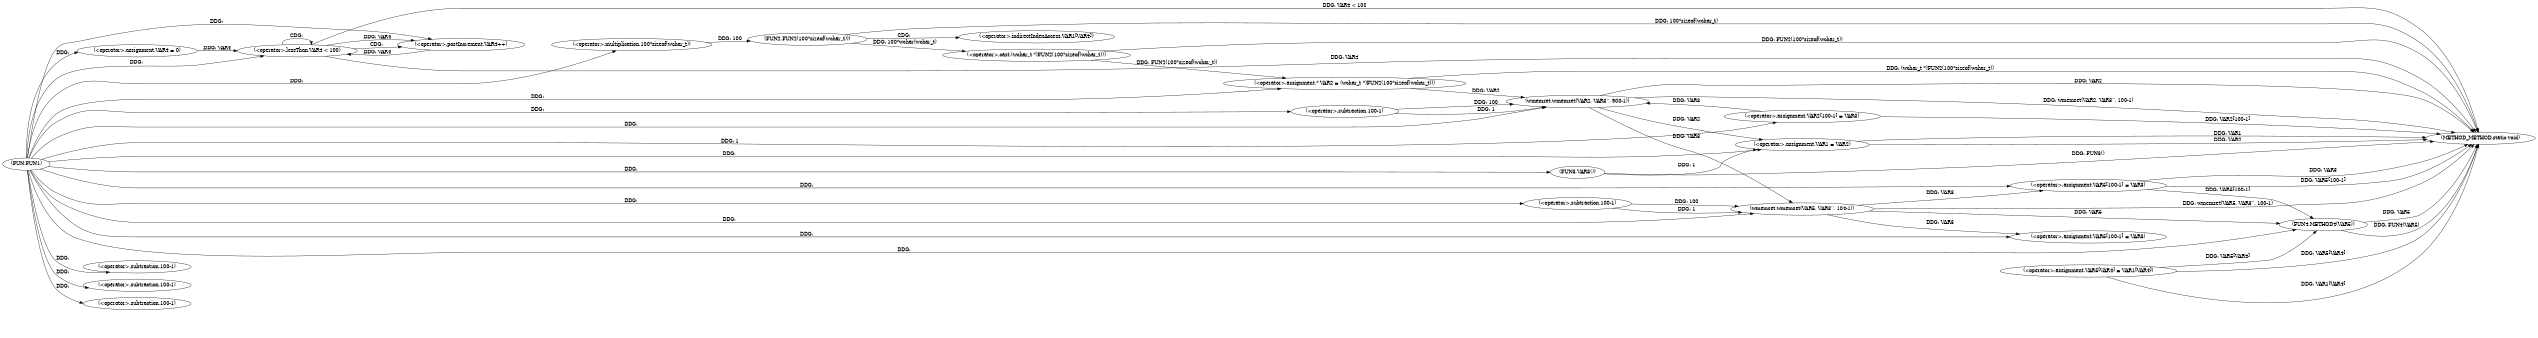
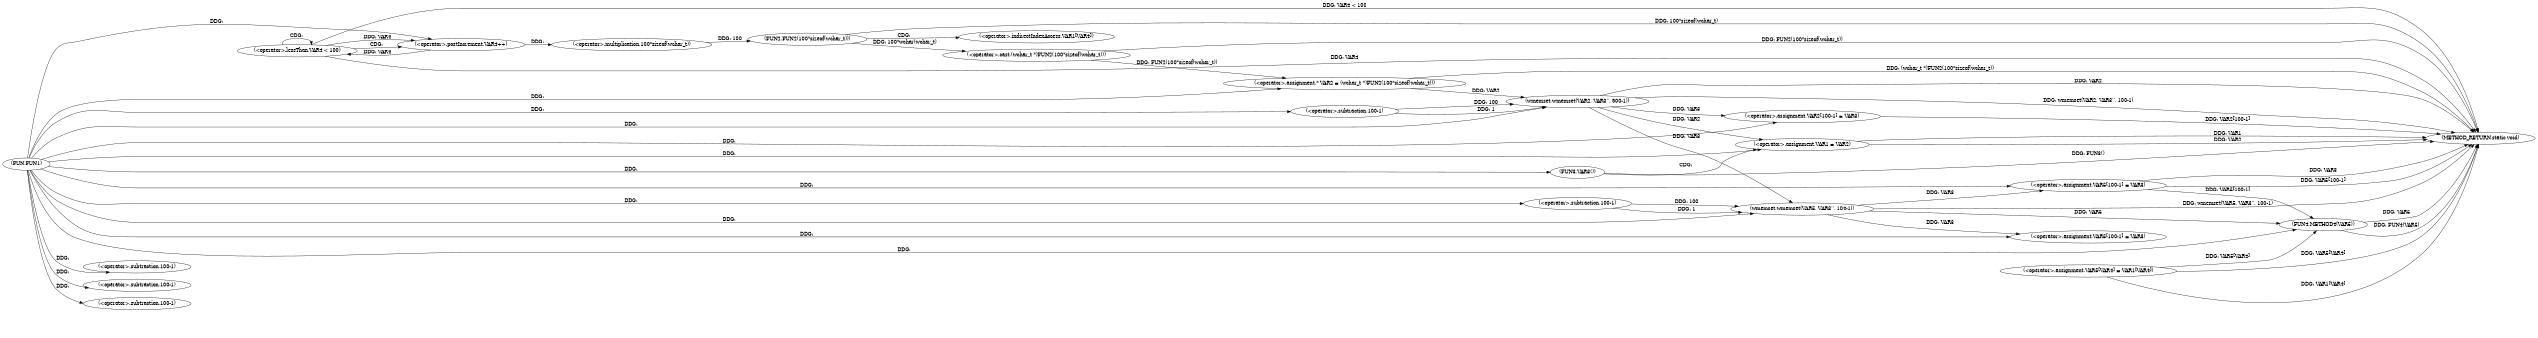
(137, 51) -> none
(114, 67) -> none
(299, 84) -> (536, 45)
(1706, 106) -> (1666, 113)
(2480, 138) -> (2480, 138)
(730, 141) -> (730, 141)
(1687, 165) -> (1687, 165)
